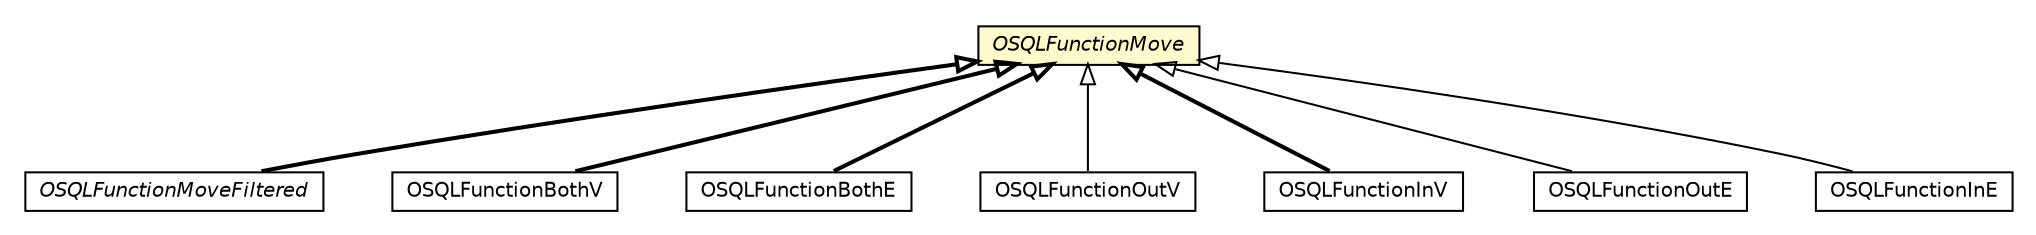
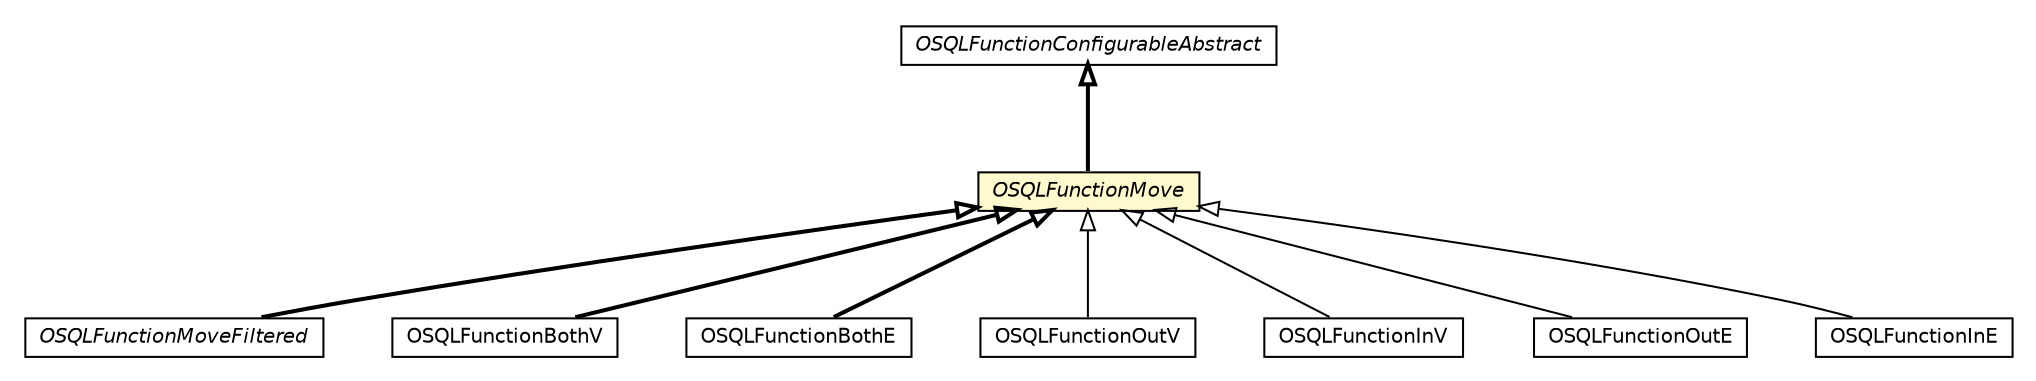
none -> (1088, 45)
(1235, 122) -> (1235, 268)
